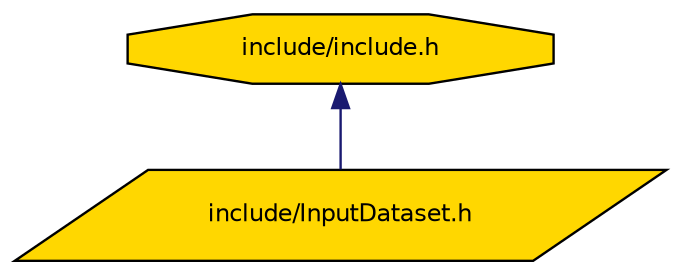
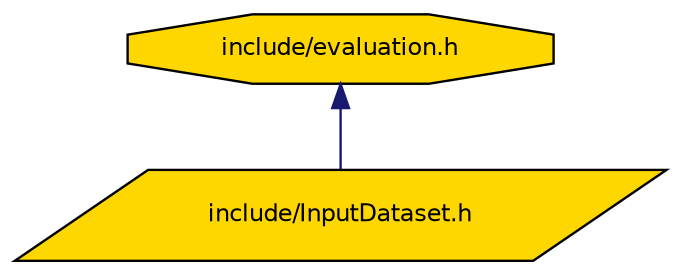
(341, 49) -> (341, 49)
